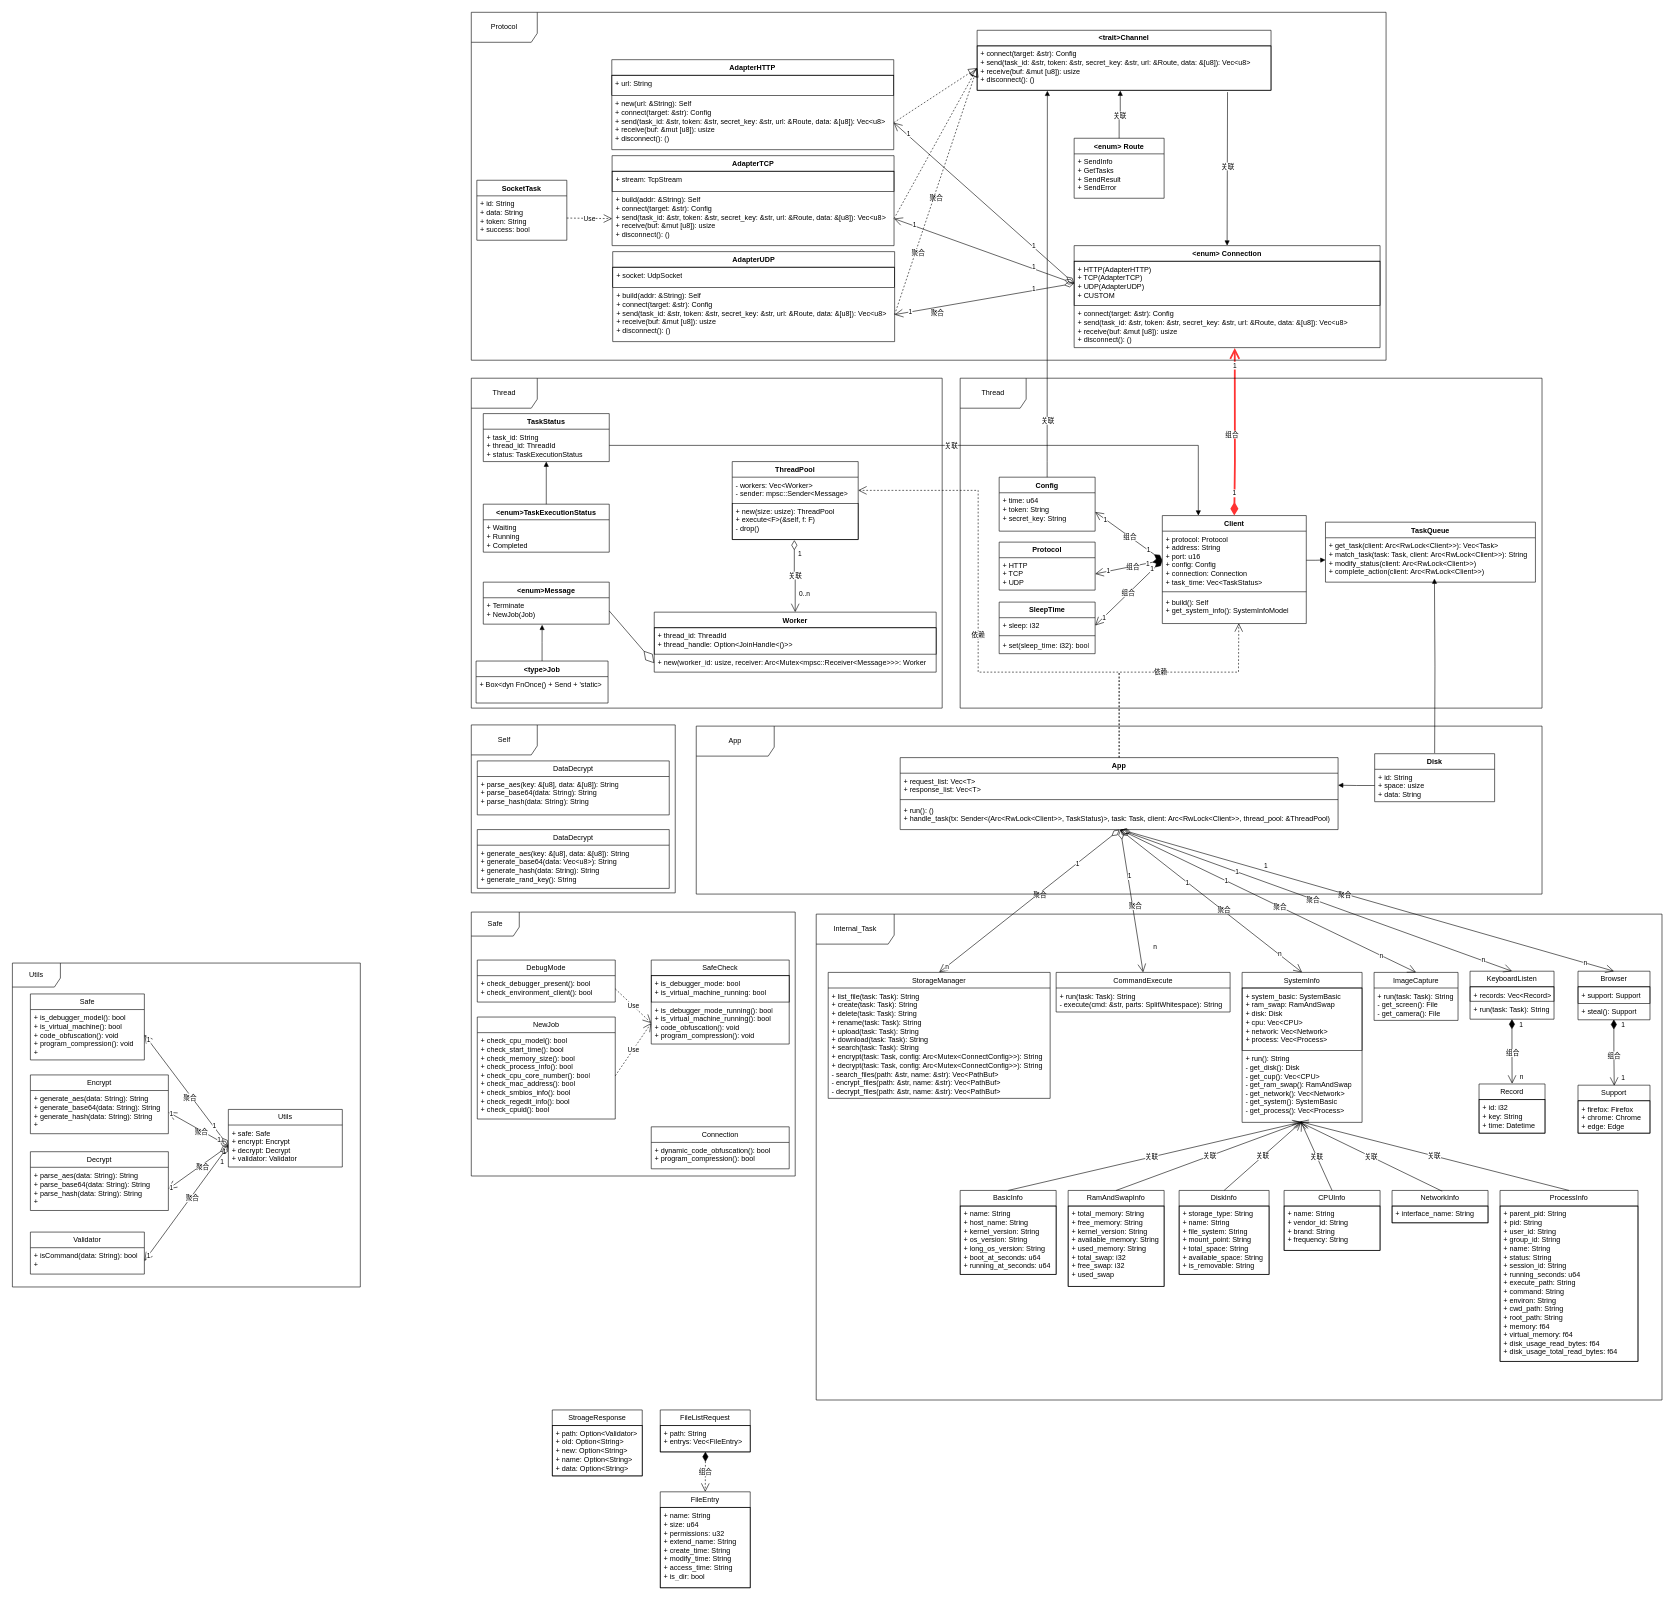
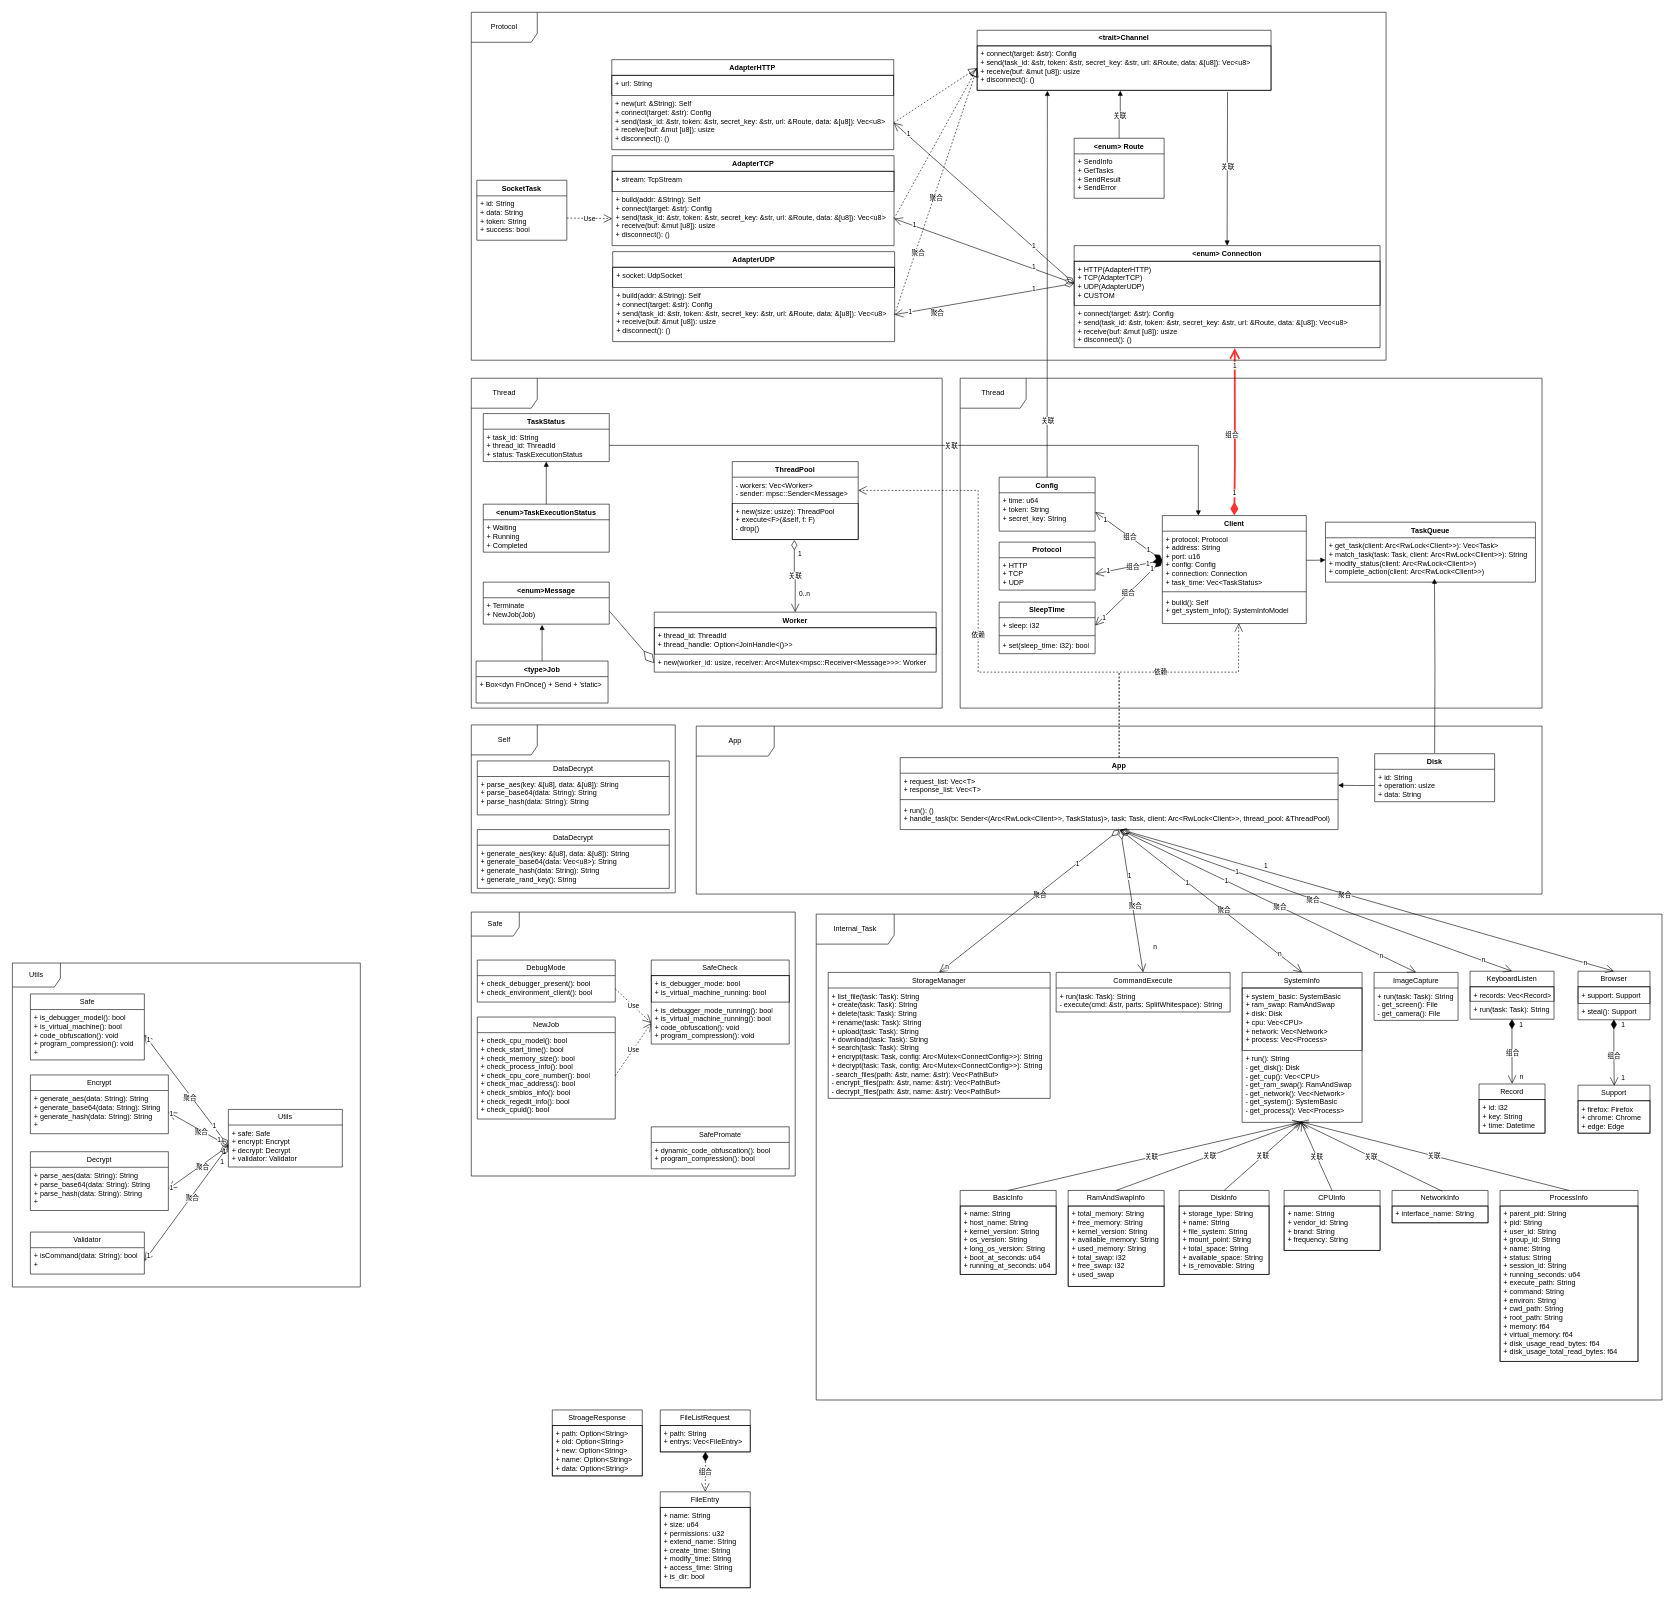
(1403, 787) -> (1410, 787)
(720, 1135) -> (720, 1135)
(598, 1456) -> (596, 1452)
